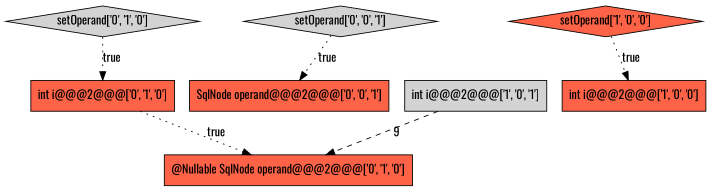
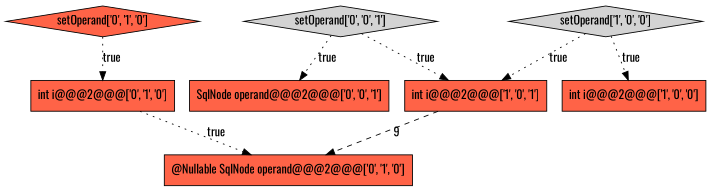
(103, 21) -> (103, 21)
(606, 21) -> (606, 21)
none -> (401, 55)
none -> (547, 55)
(476, 96) -> (476, 96)
